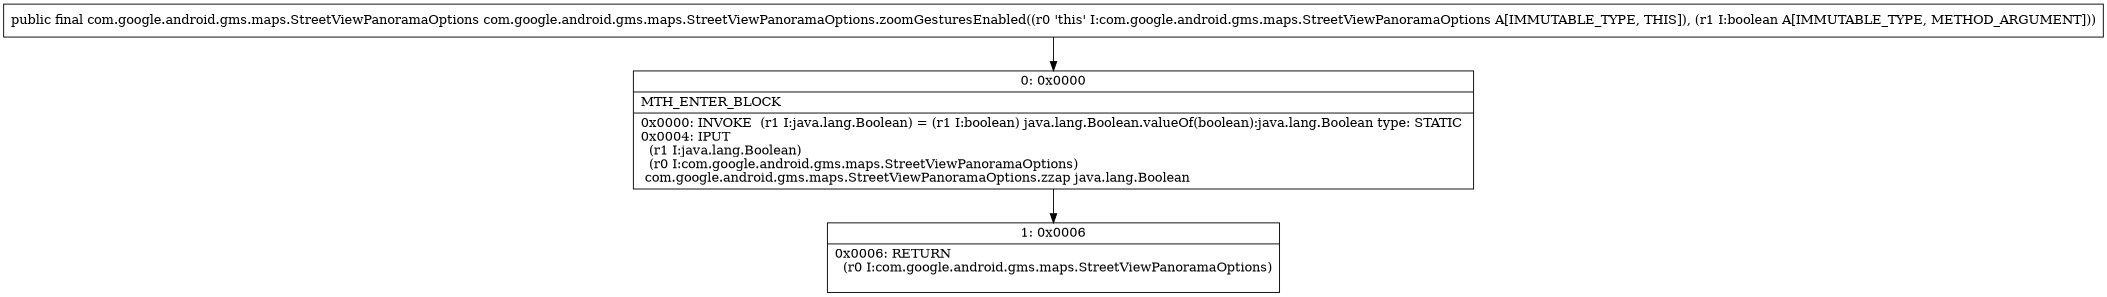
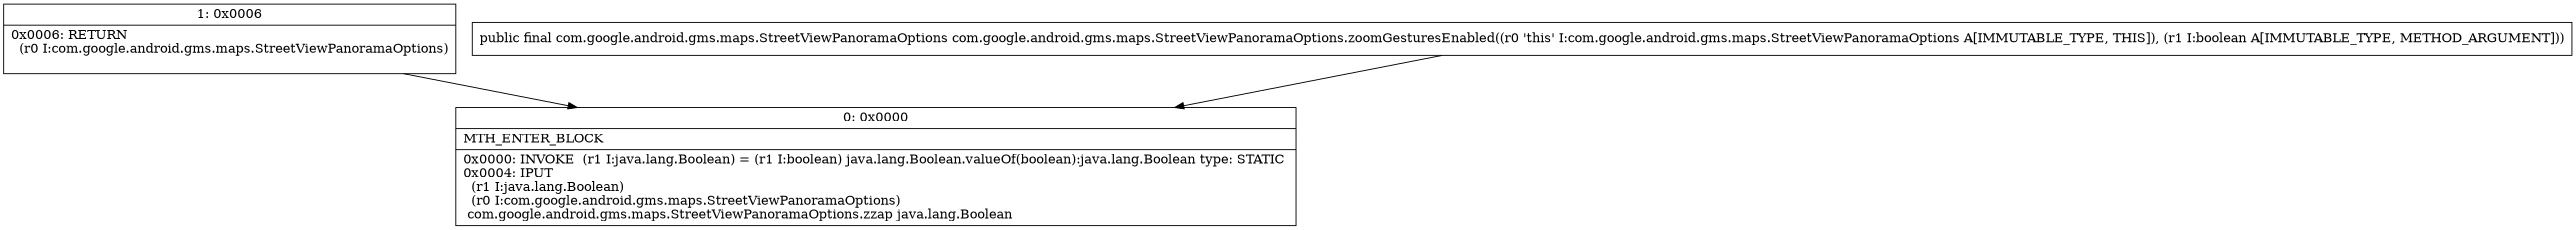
(1053, 201) -> (486, 90)
